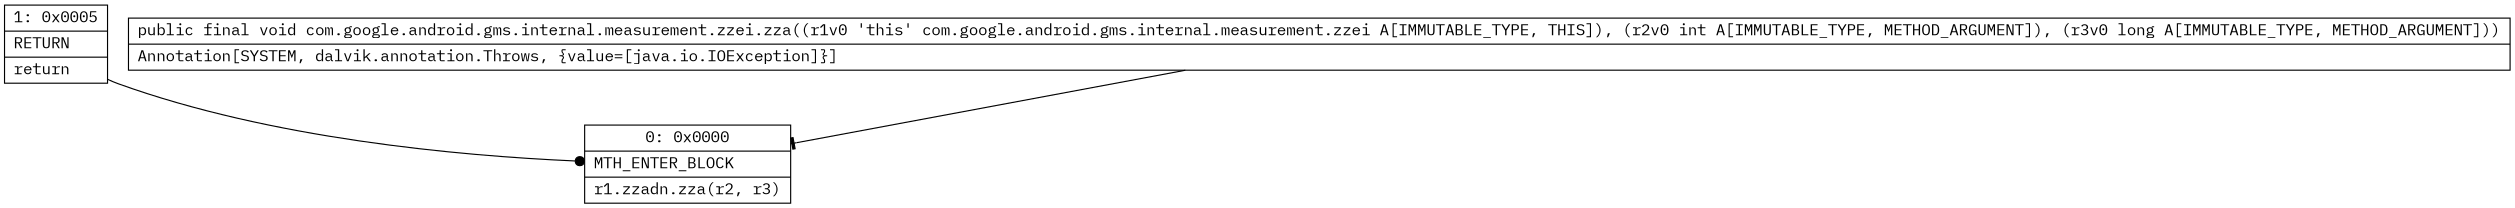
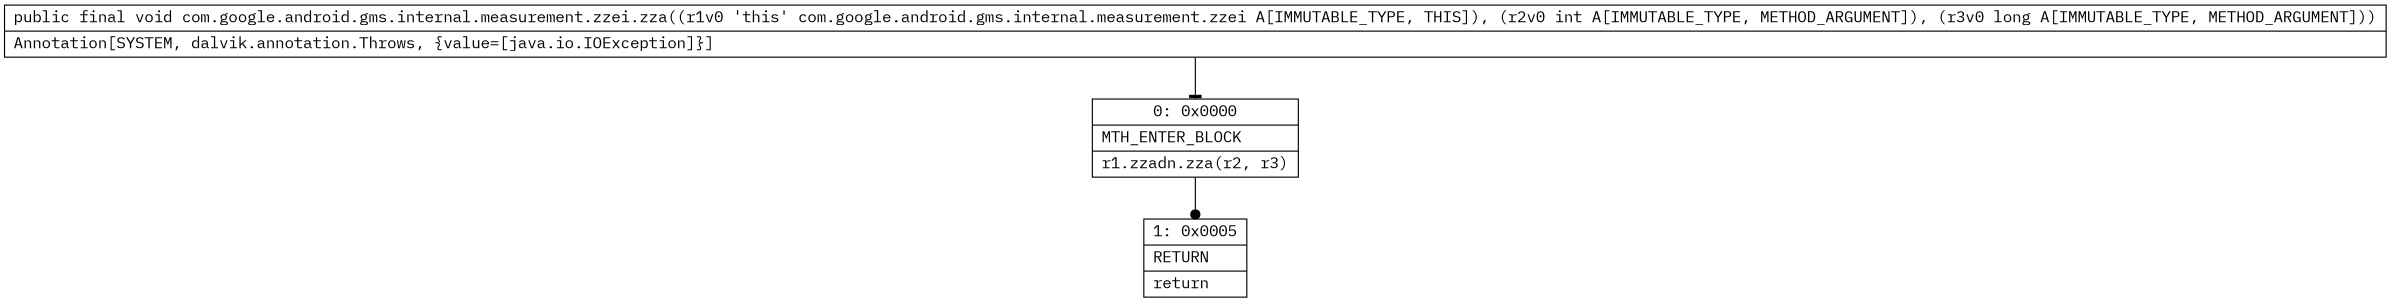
(338, 137) -> (1195, 194)
